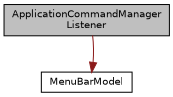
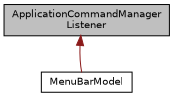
(94, 49) -> (80, 59)
